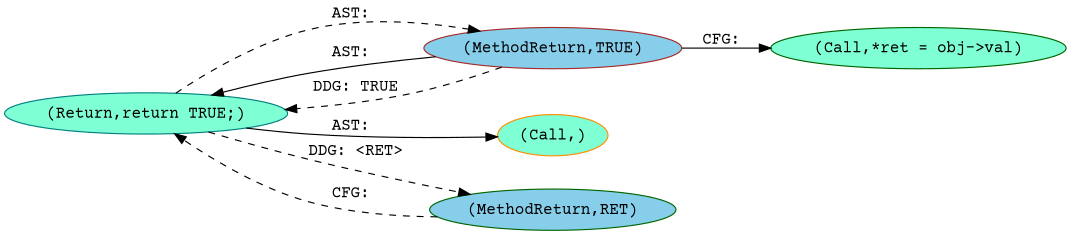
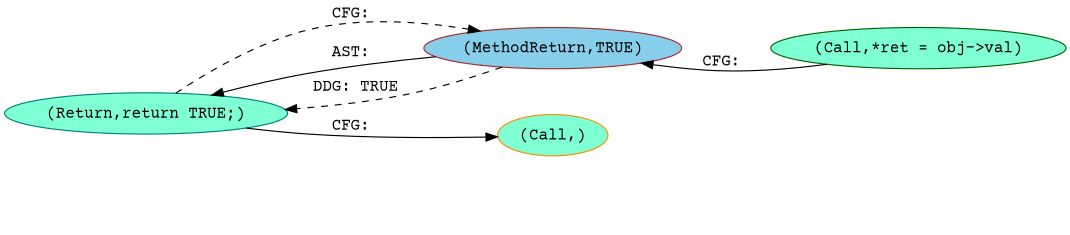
(356, 13) -> (356, 13)
(721, 48) -> (740, 71)
(356, 125) -> (356, 125)
(553, 210) -> none
